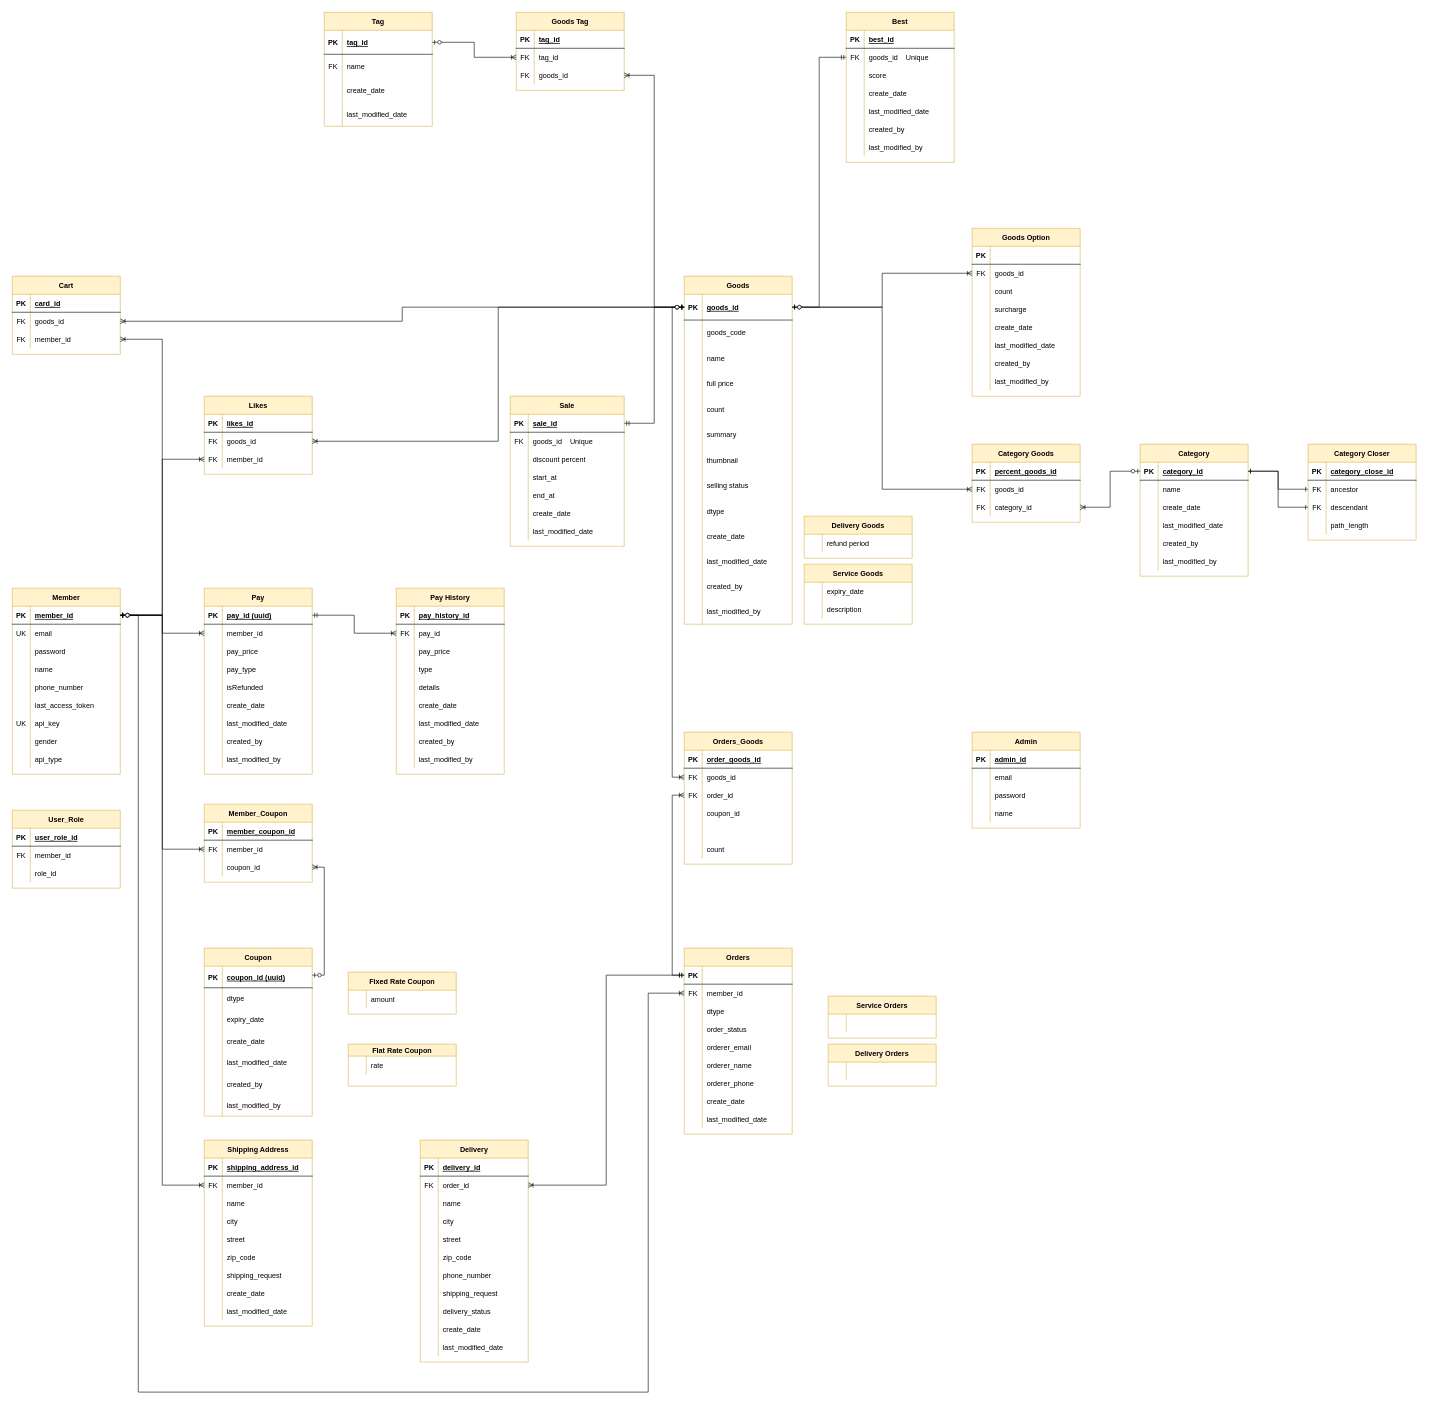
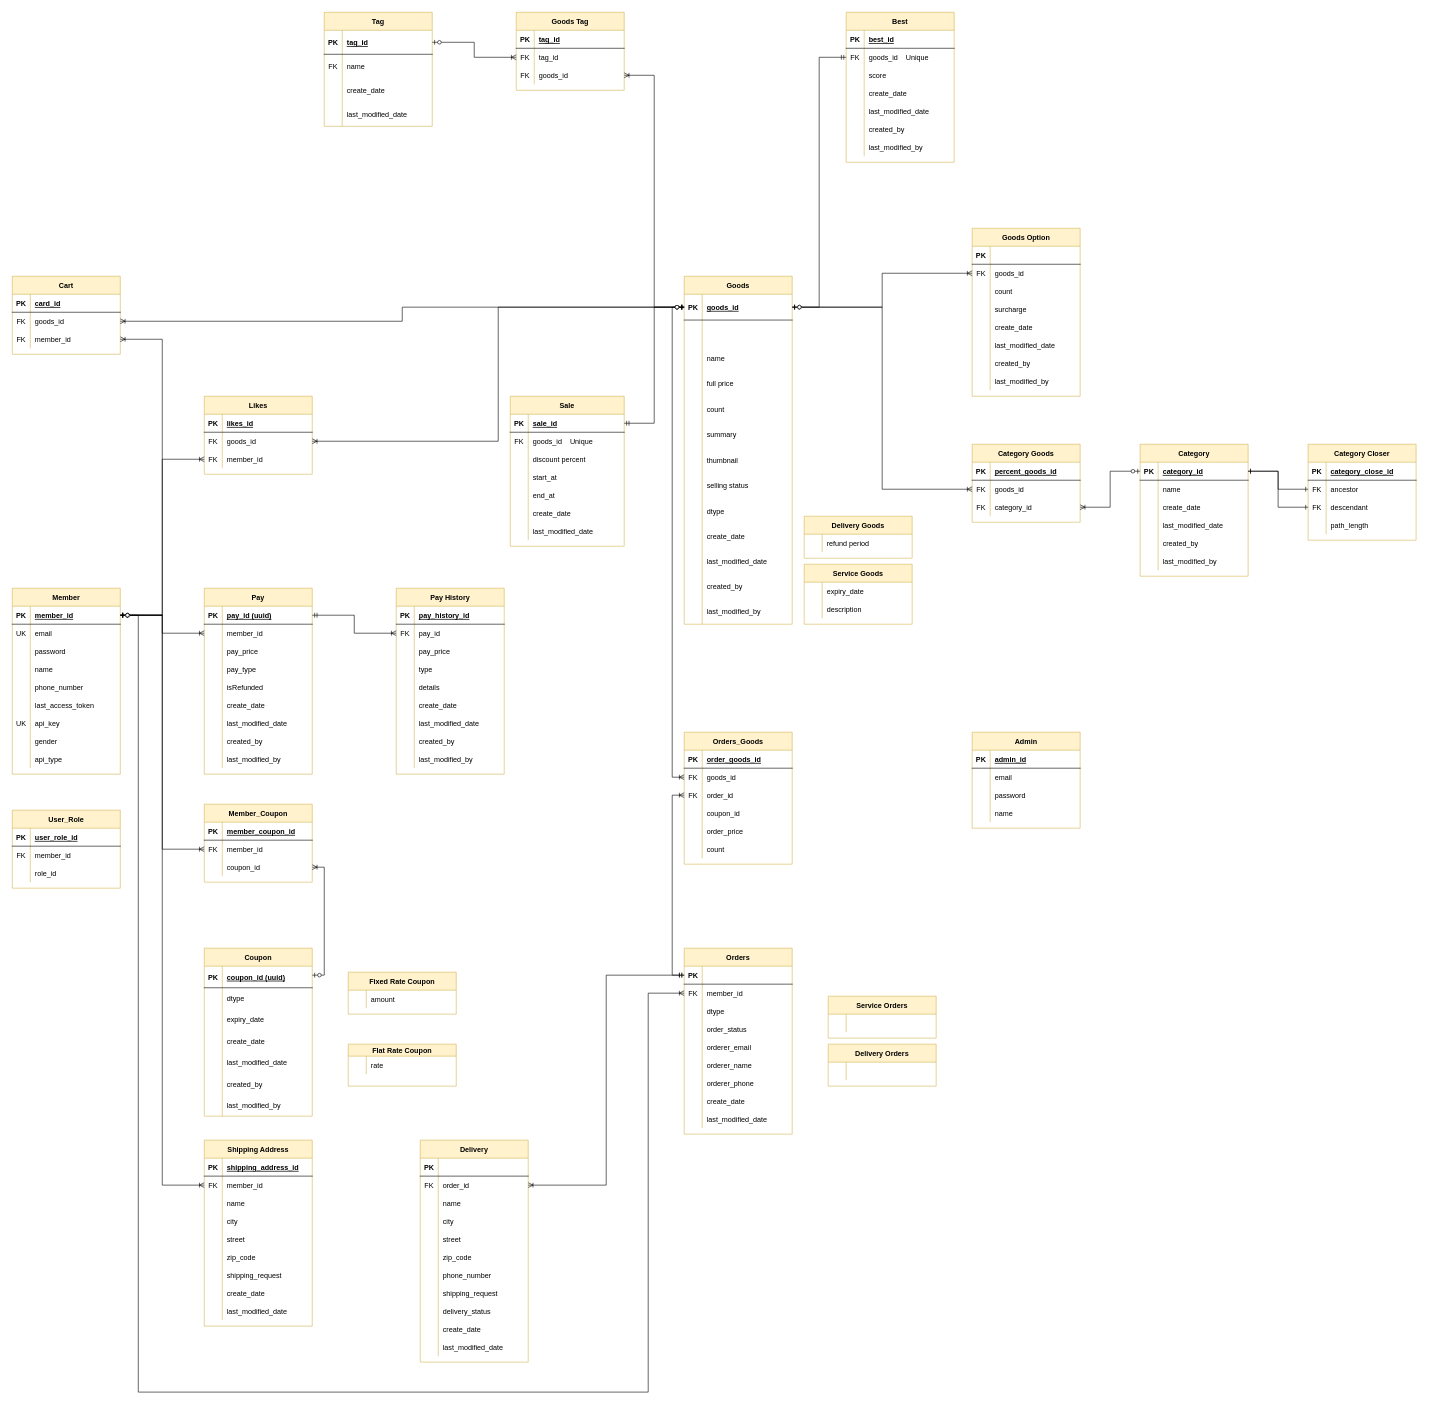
(747, 333) -> none
none -> (747, 831)
(483, 1167) -> none
